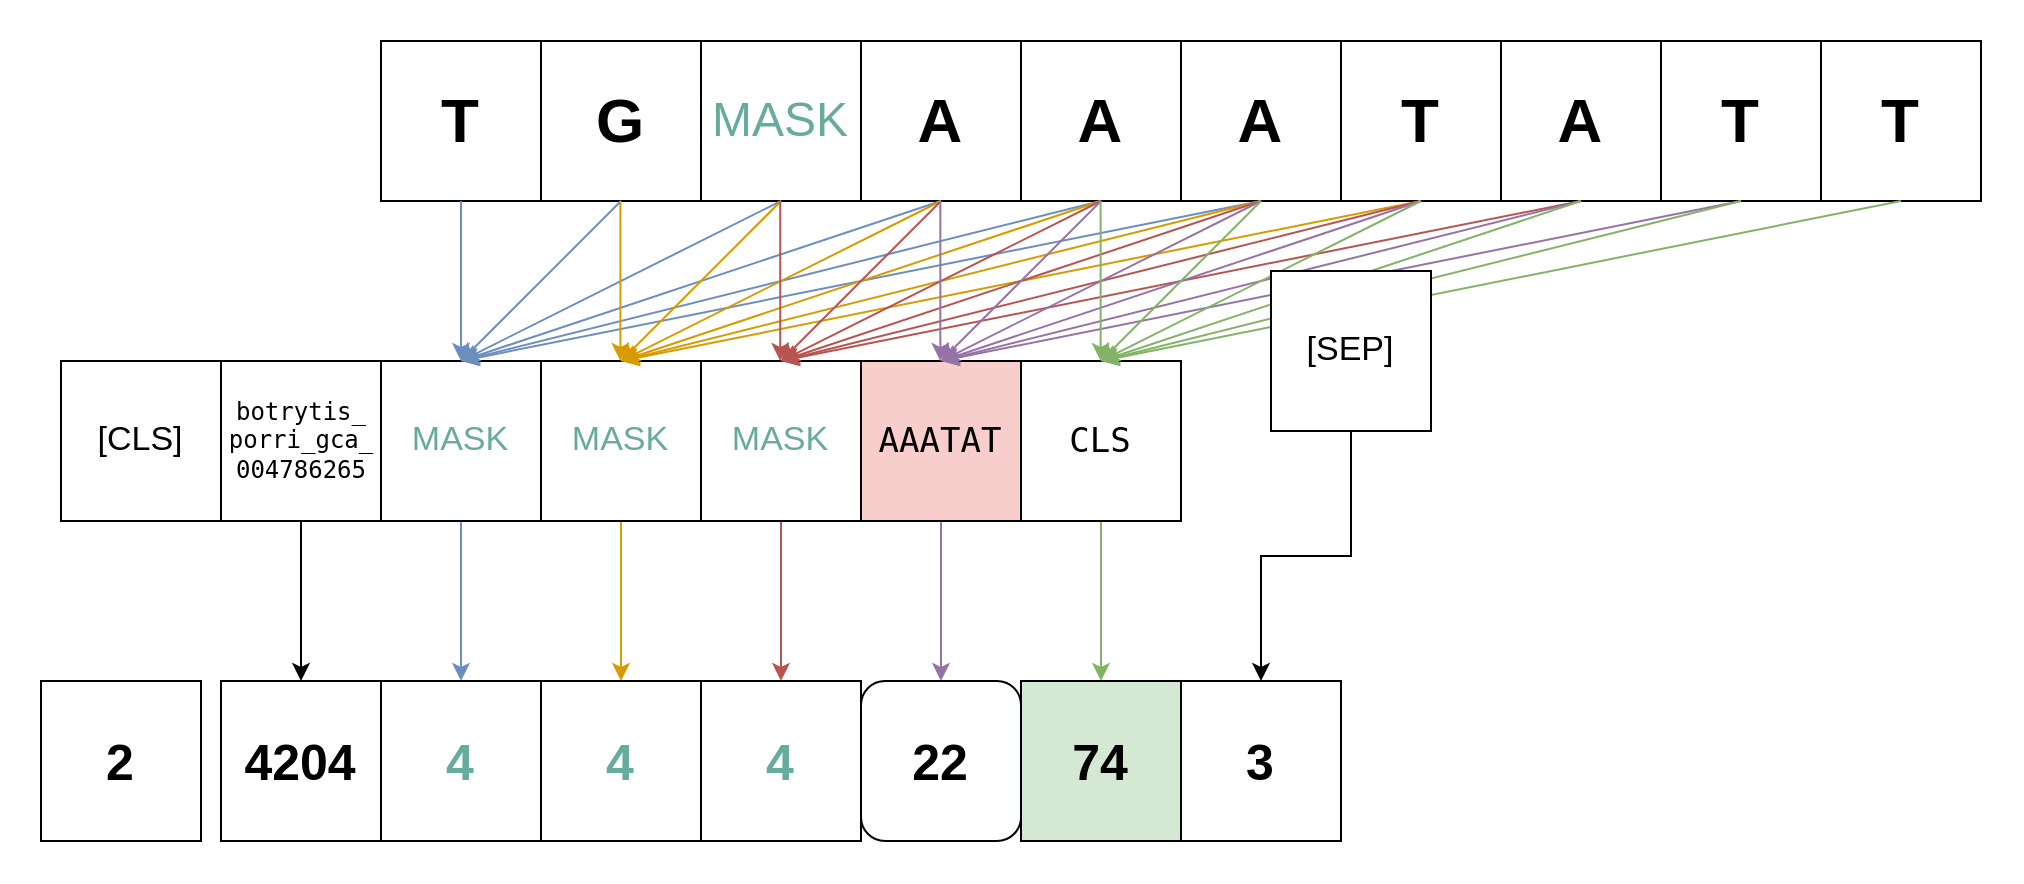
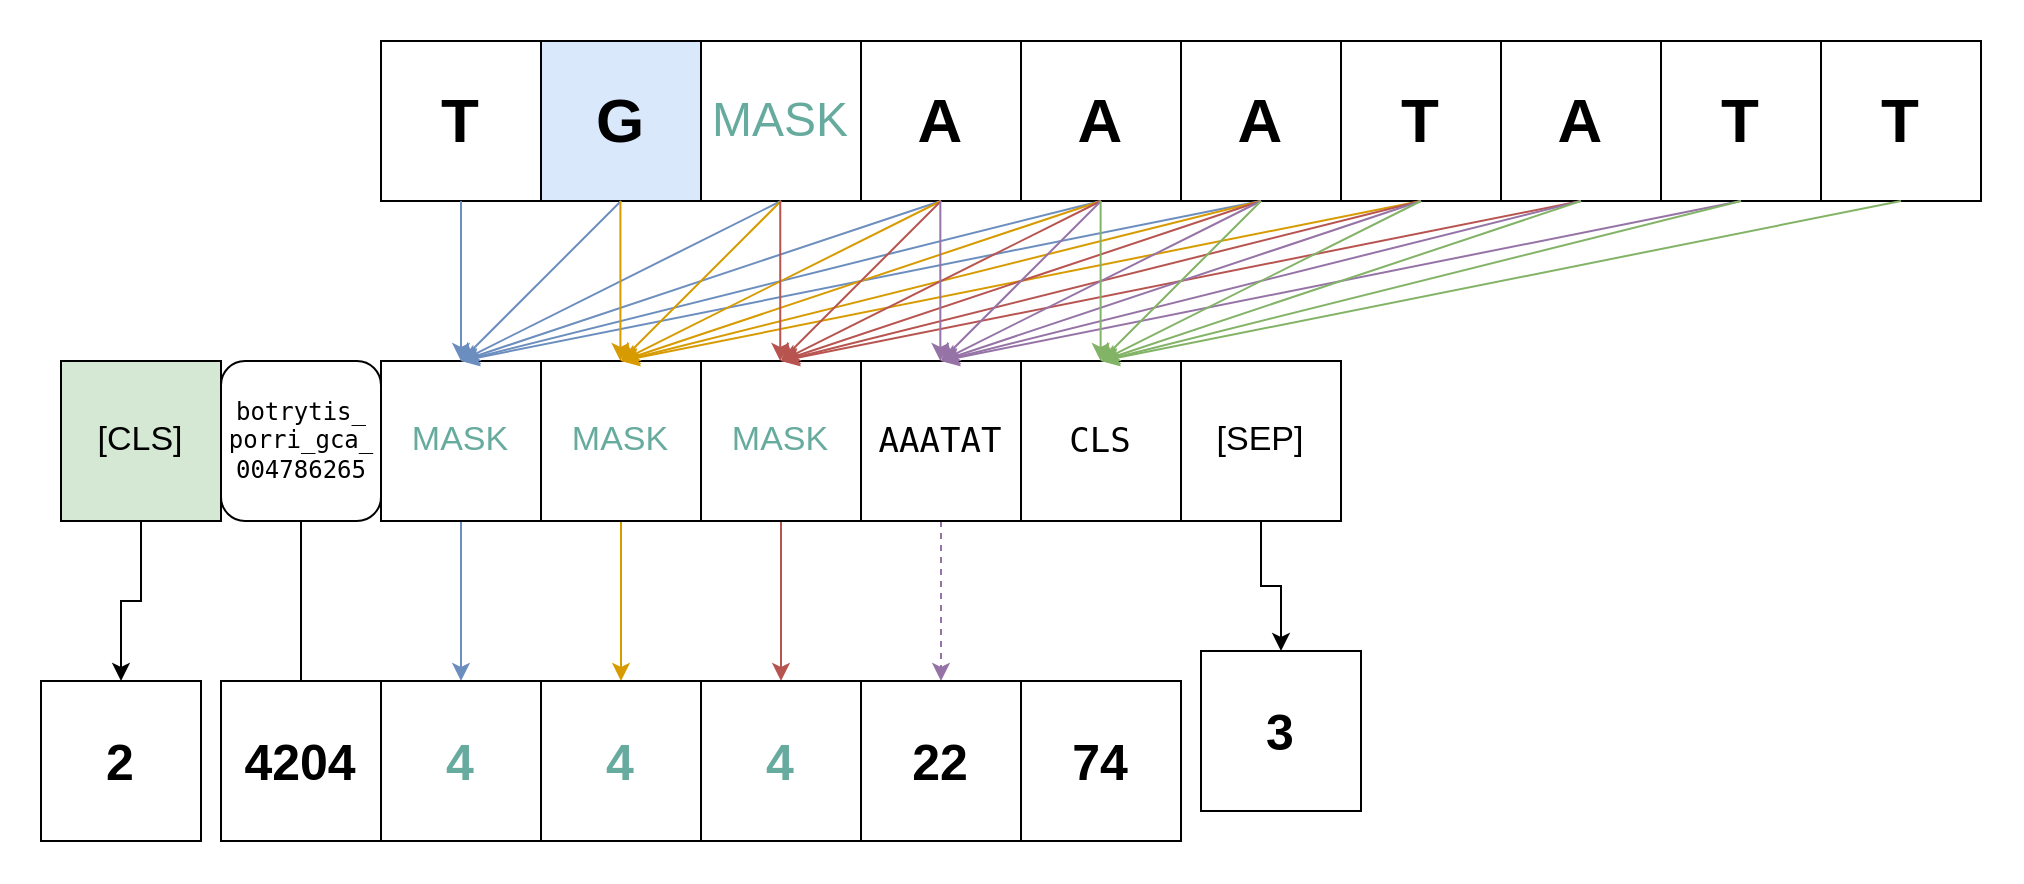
(621, 121) -> (621, 121)
(1351, 351) -> (1261, 441)
(141, 441) -> (141, 441)
(301, 441) -> (301, 441)
(941, 441) -> (941, 441)
(941, 594) -> (941, 594)
(1101, 594) -> none
none -> (138, 601)
(301, 666) -> (301, 671)
(941, 761) -> (941, 761)
(1101, 761) -> (1101, 761)
(1261, 761) -> (1281, 731)
